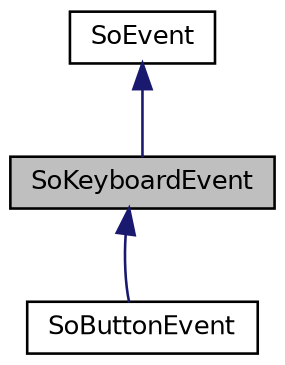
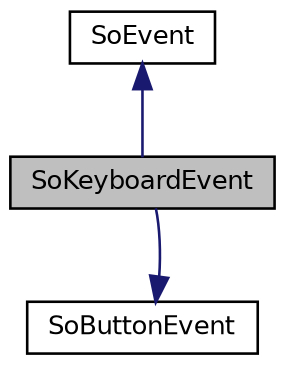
(125, 268) -> (160, 242)
